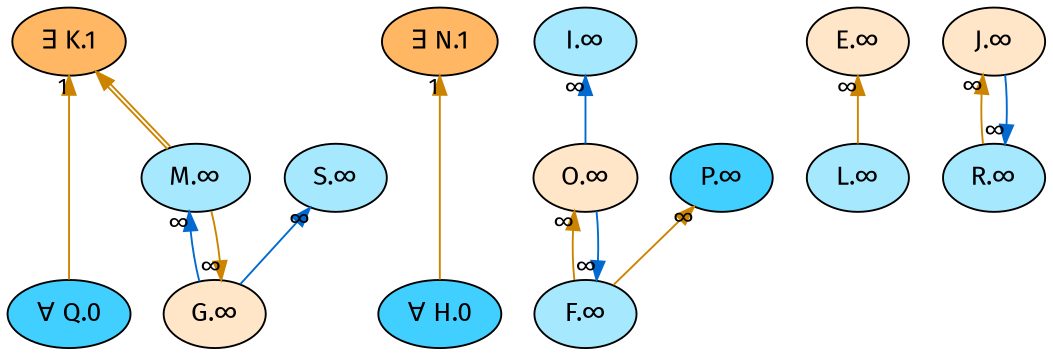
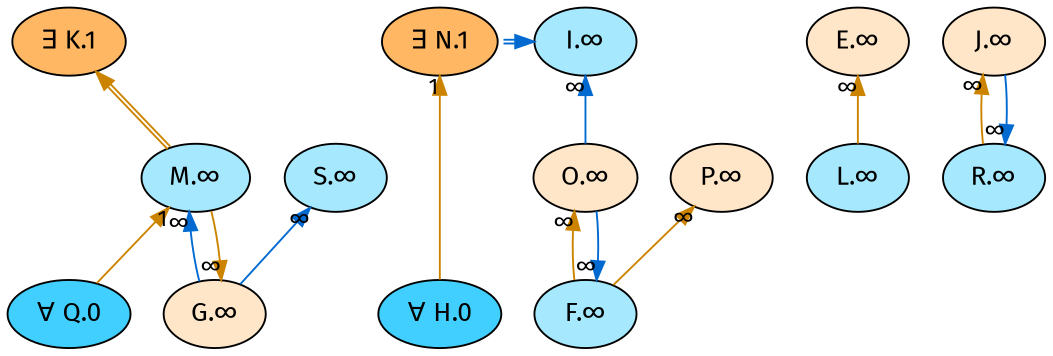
none -> (506, 42)
(722, 178) -> (722, 178)
(69, 187) -> (126, 252)
